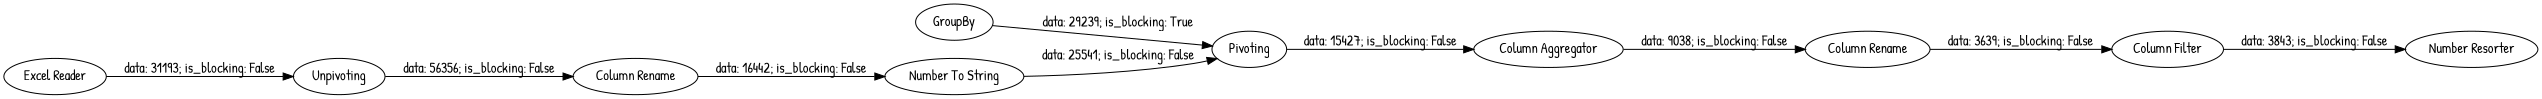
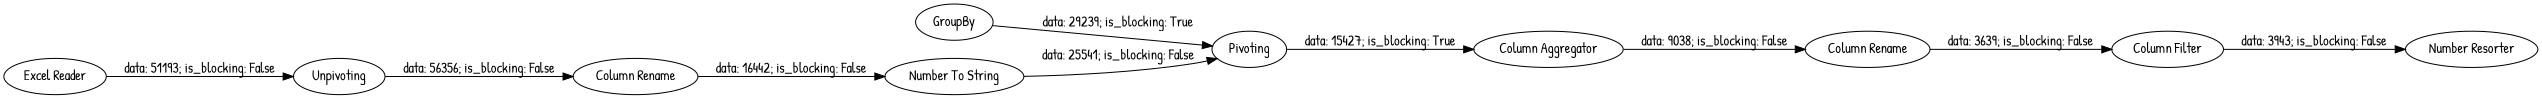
(1380, 42) -> (1380, 42)
(2314, 42) -> (2314, 42)
(200, 69) -> (200, 69)
